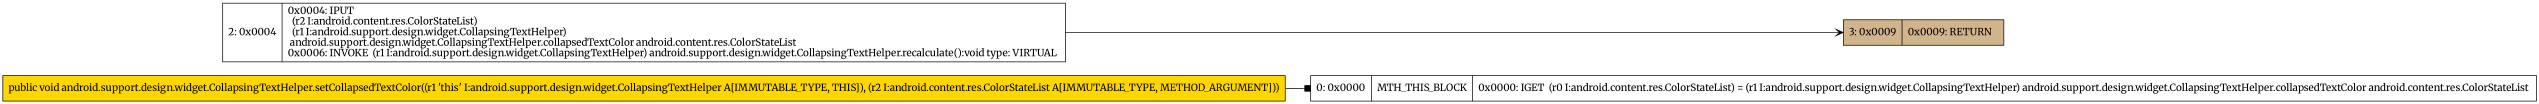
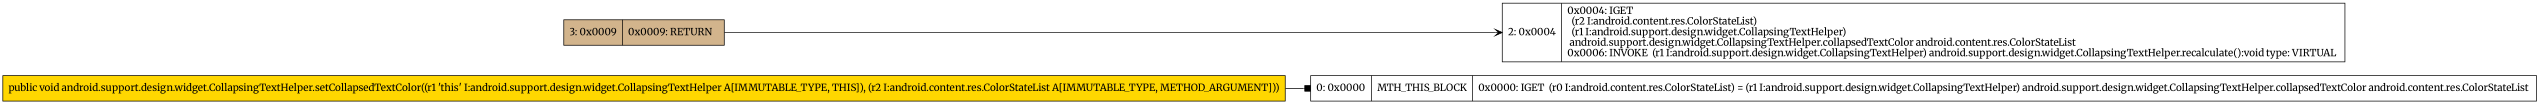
(323, 11) -> (1603, 11)
(1451, 33) -> (1110, 33)
